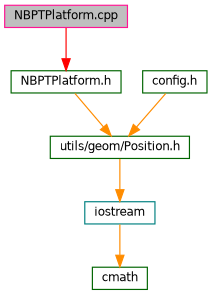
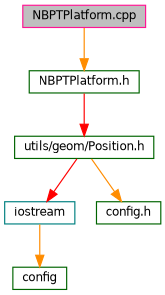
(66, 43) -> (84, 43)
(89, 110) -> (84, 109)
(151, 110) -> (103, 175)
(120, 174) -> (65, 175)
(120, 278) -> (40, 278)
